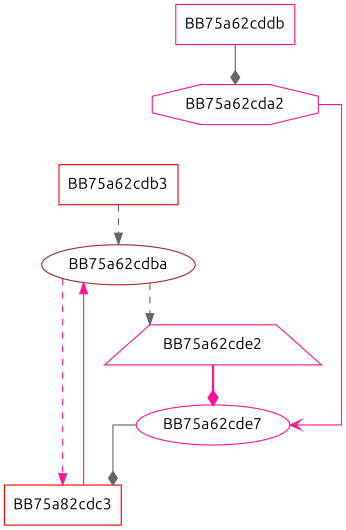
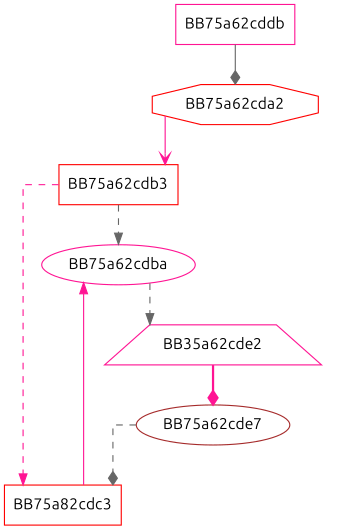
(235, 105) -> (235, 105)
(118, 265) -> (118, 265)
(342, 273) -> (165, 135)
(213, 345) -> (213, 345)
(63, 376) -> (23, 312)
(213, 425) -> (213, 425)
(113, 437) -> (113, 437)
